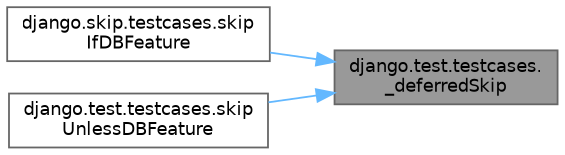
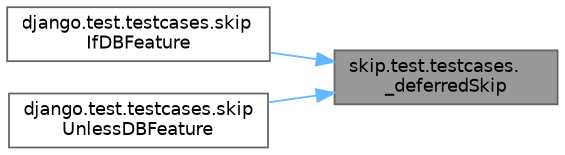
(138, 34) -> (138, 34)
(446, 77) -> (446, 77)
